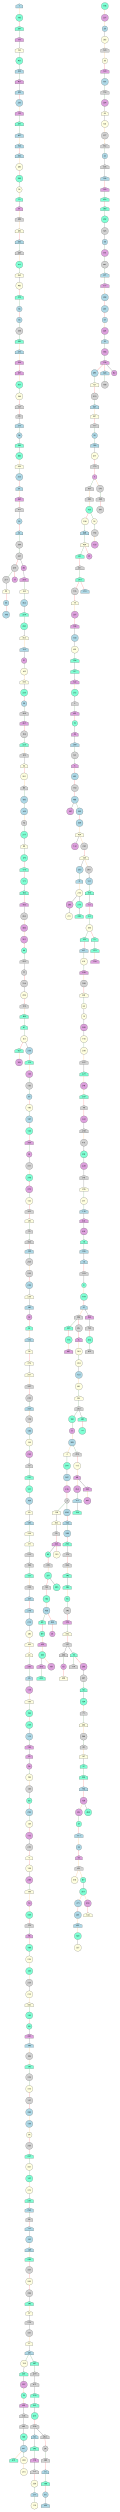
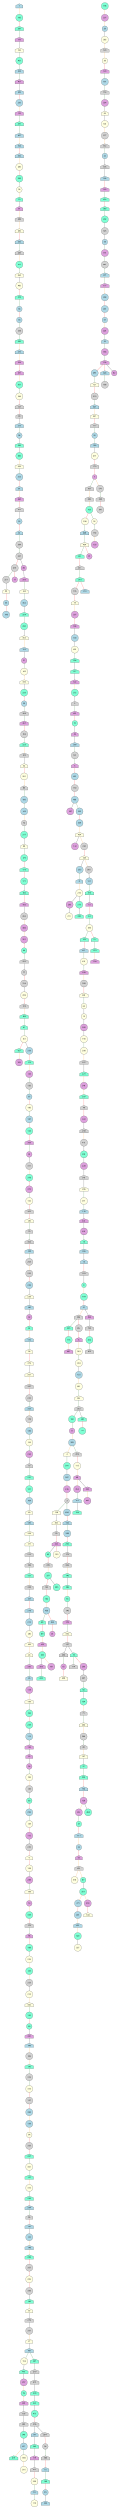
(29, 2179) -> (29, 2177)
